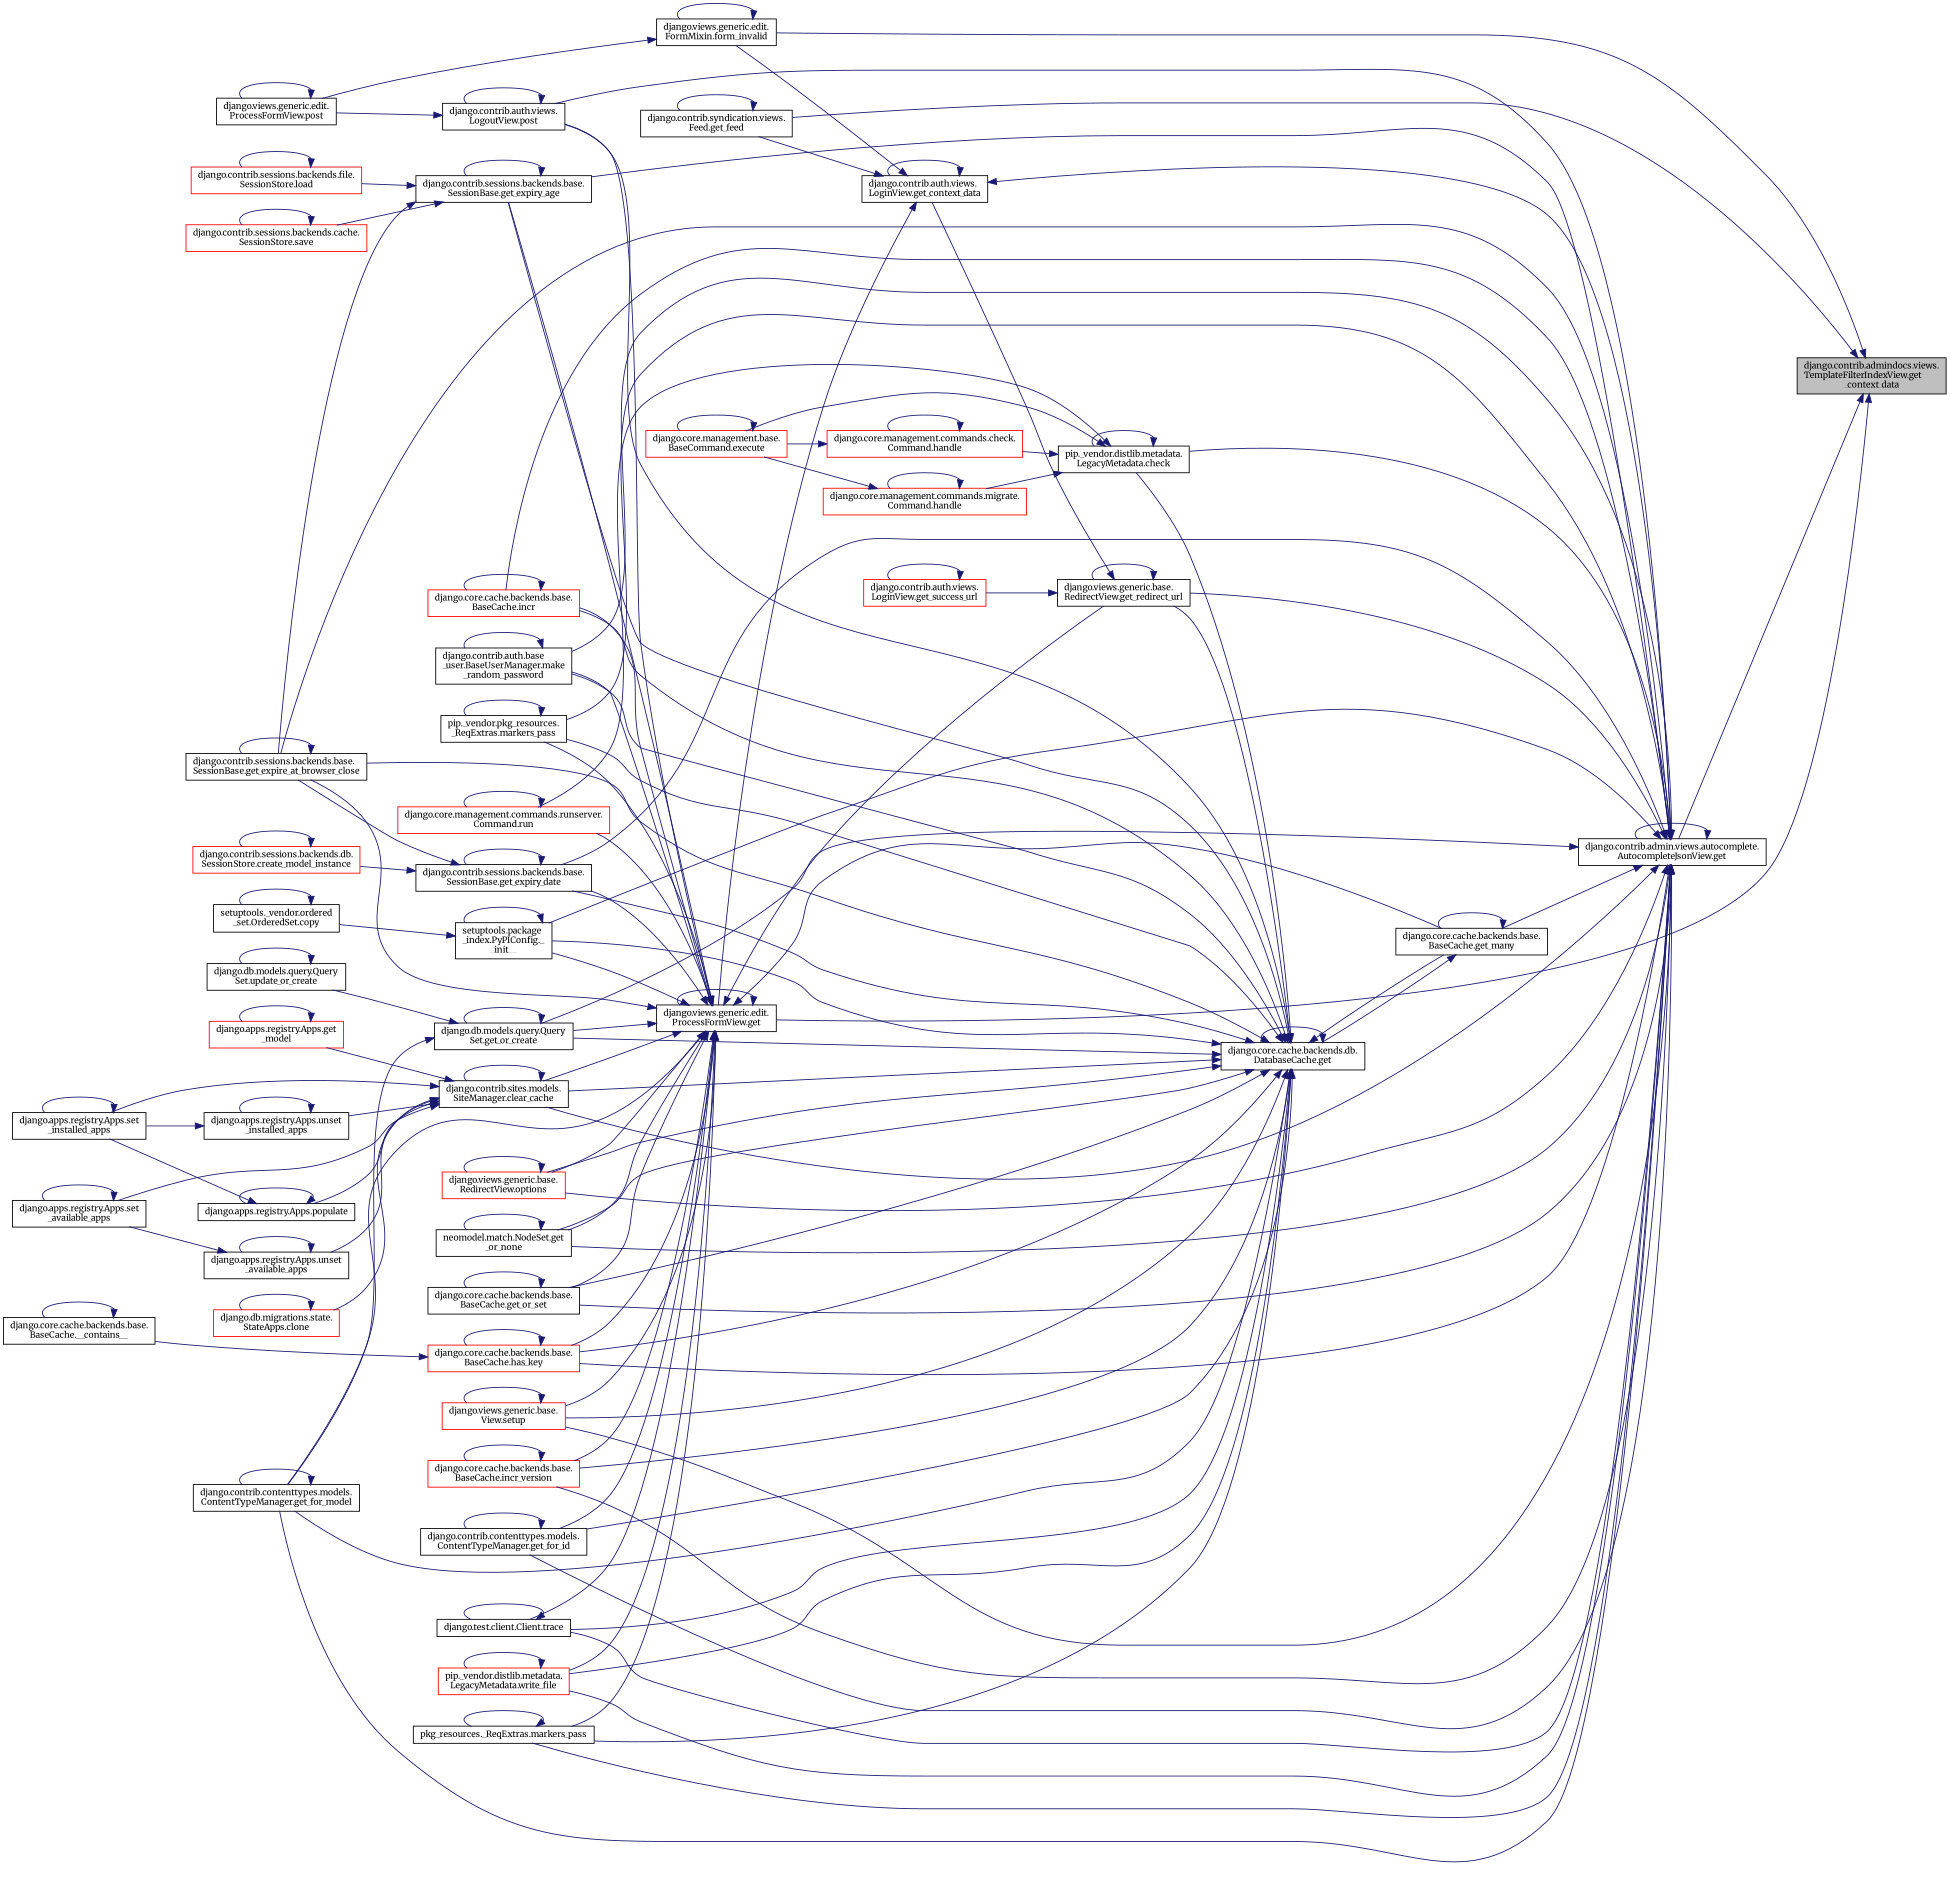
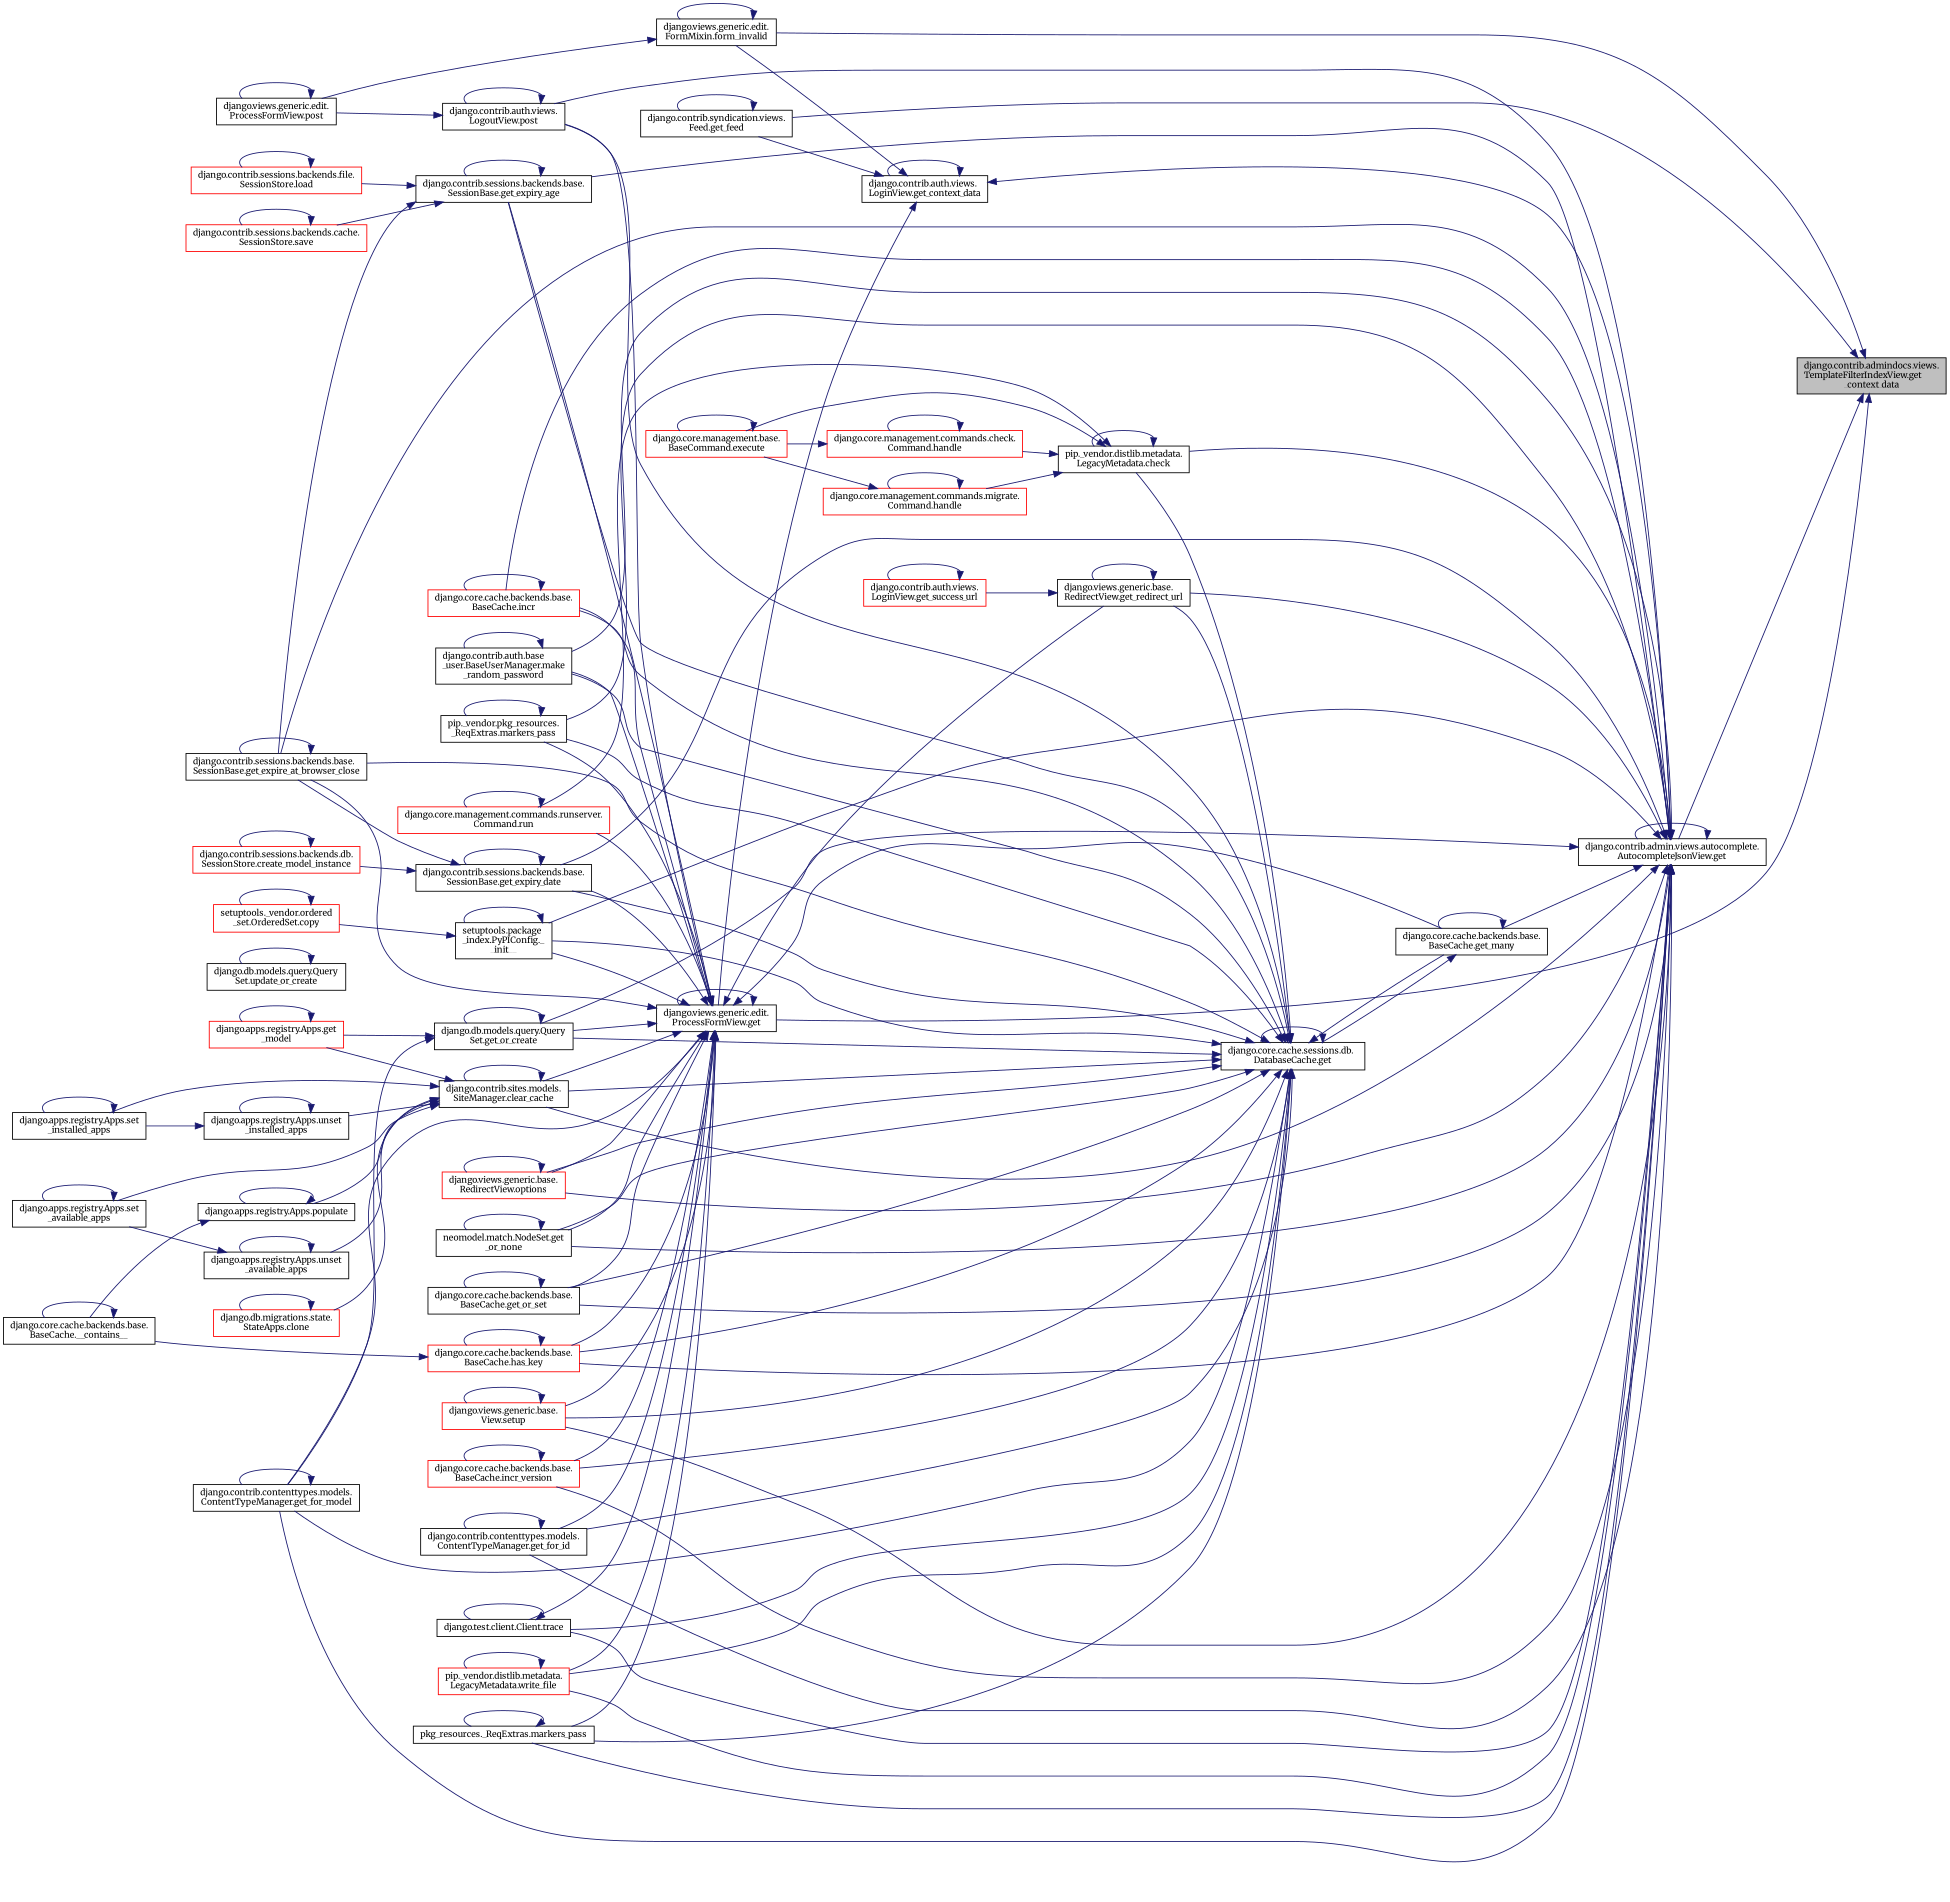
(1022, 398) -> none
(276, 918) -> (276, 918)
(391, 1005) -> (385, 1035)
(1293, 1056) -> (1293, 1056)
(179, 1170) -> (139, 1263)
